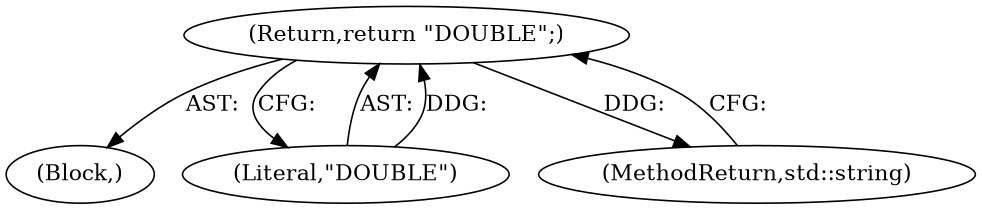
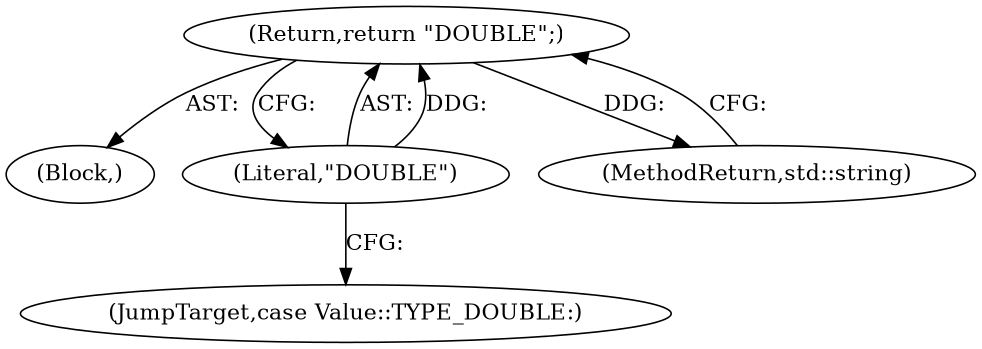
none -> (346, 314)
